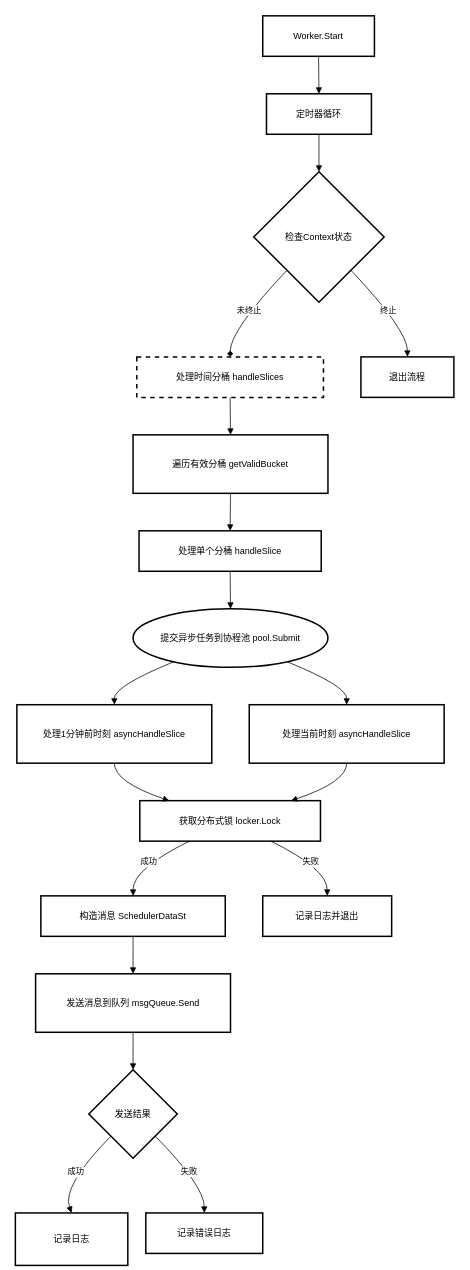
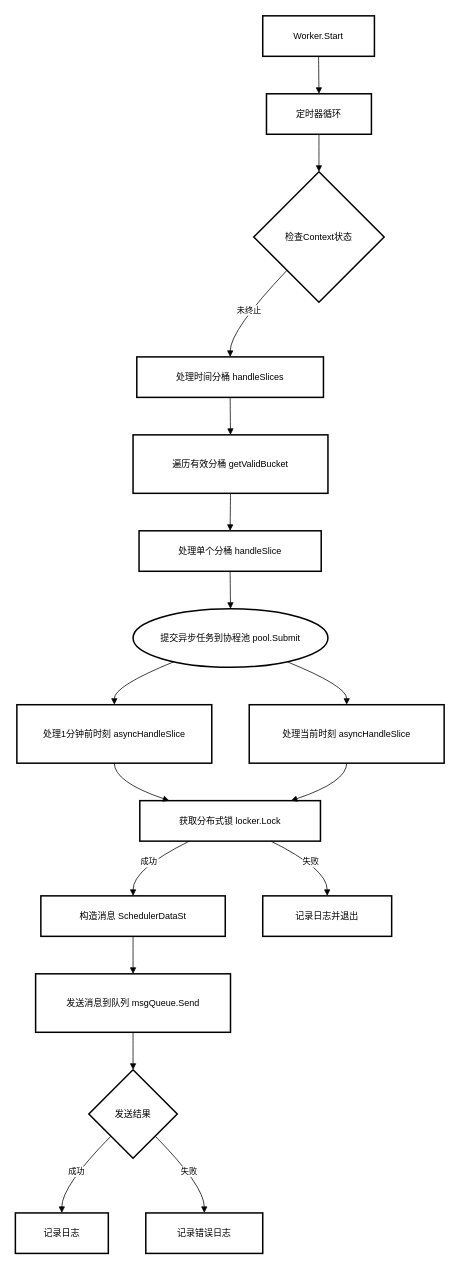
(385, 308) -> none
(230, 350) -> (230, 349)
(230, 377) -> (230, 377)
(408, 377) -> none
(72, 1239) -> (62, 1233)
